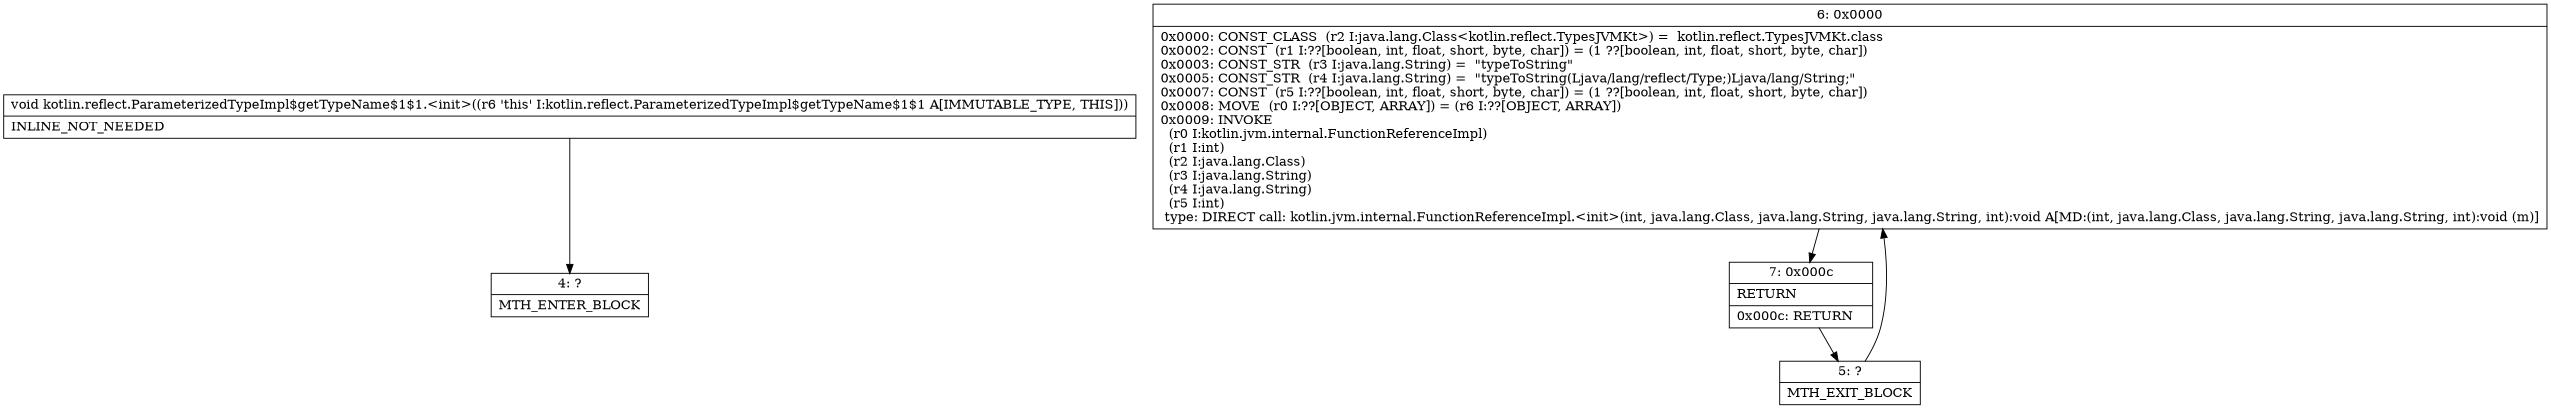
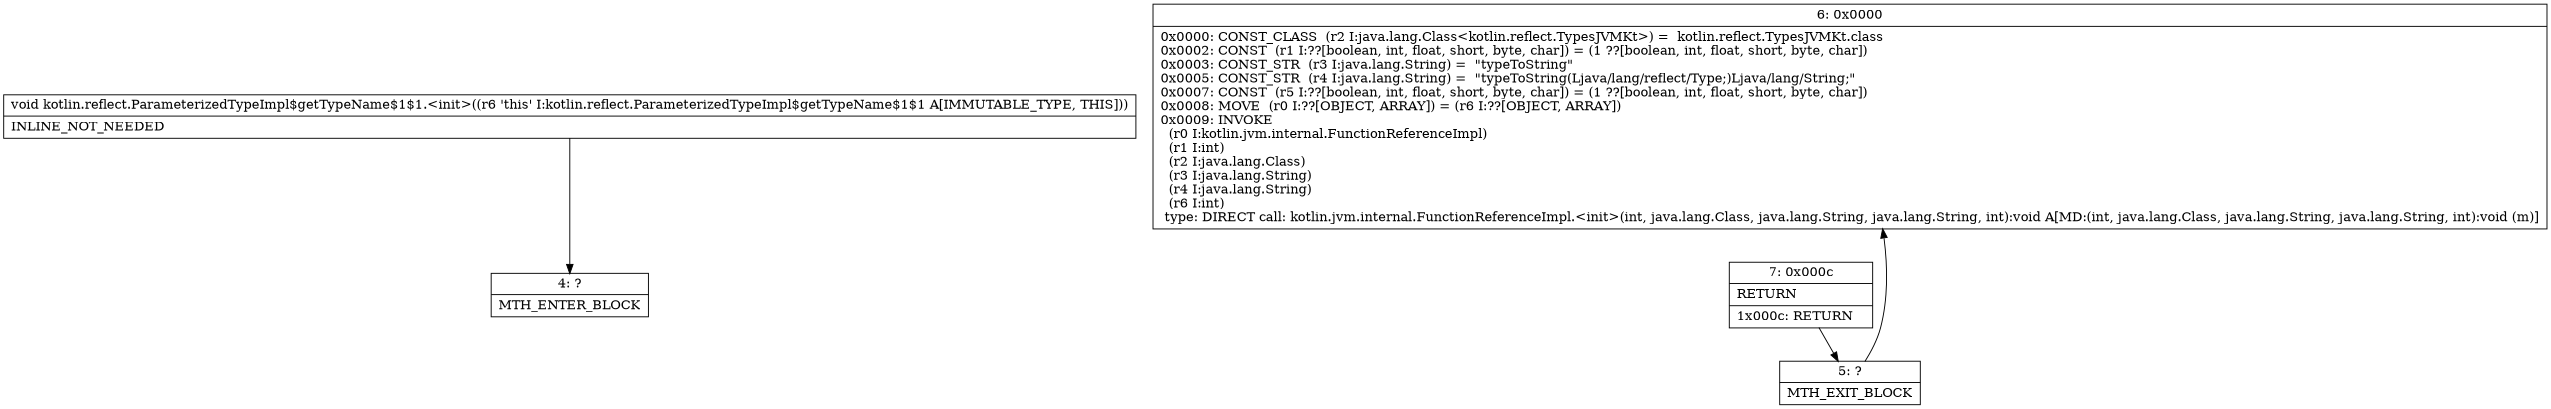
(1193, 203) -> (1193, 203)
(1816, 241) -> none
(1801, 316) -> (1801, 316)
